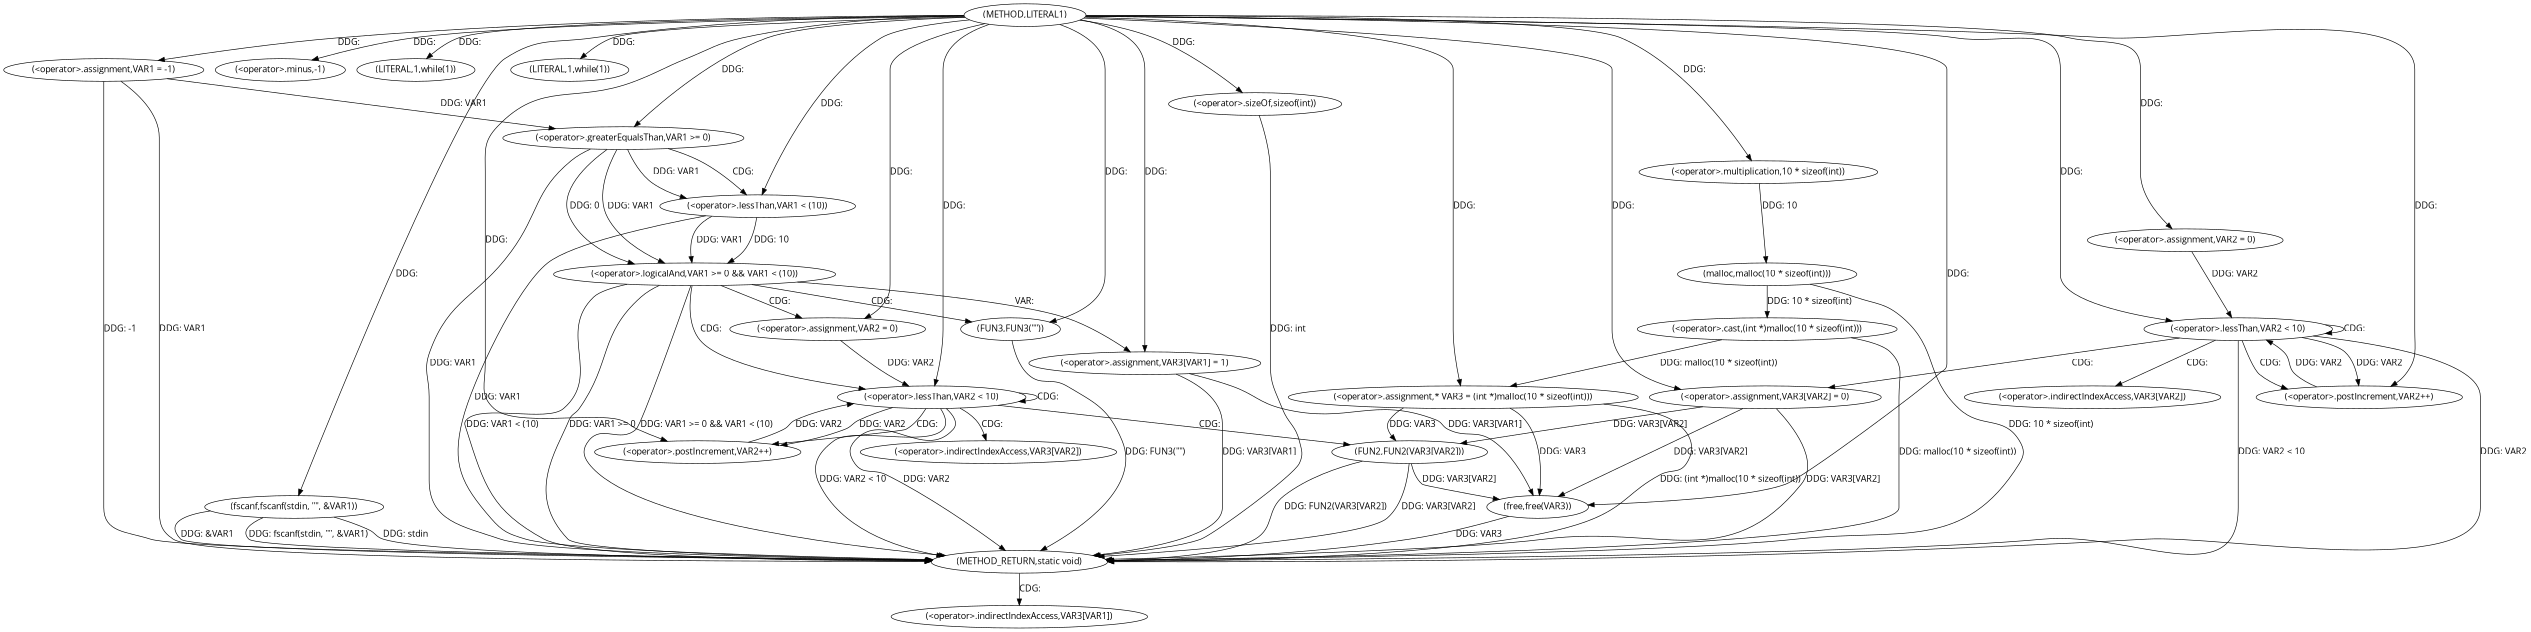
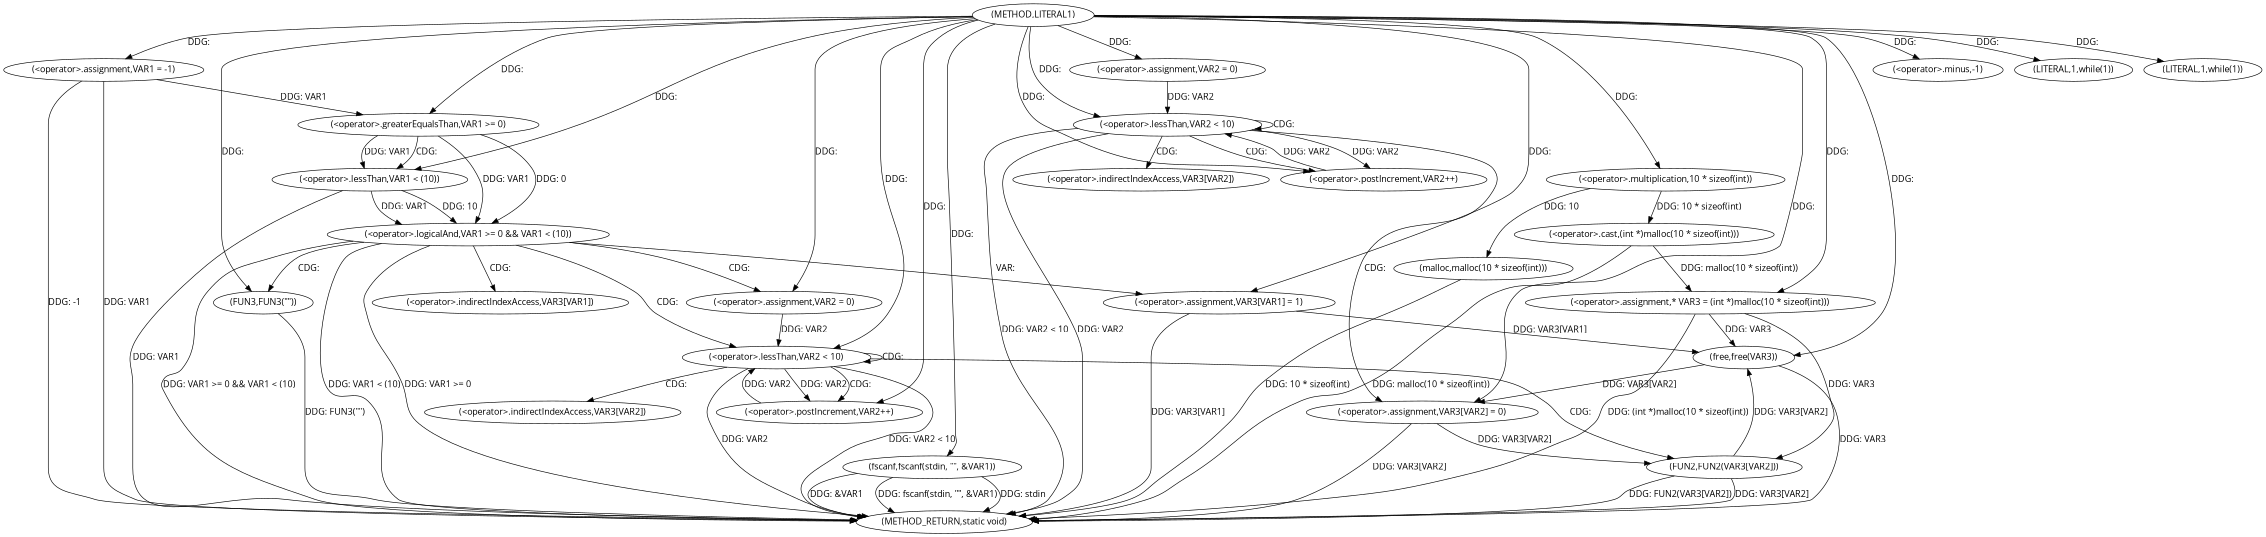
(1255, 104) -> none
(1767, 299) -> (1656, 204)
(1654, 451) -> (1595, 383)
(469, 529) -> none
(1019, 586) -> (483, 266)
